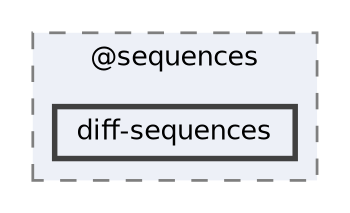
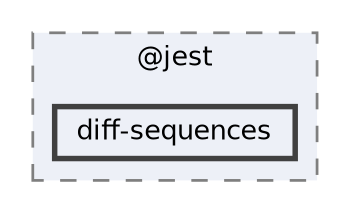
(175, 59) -> (175, 59)
